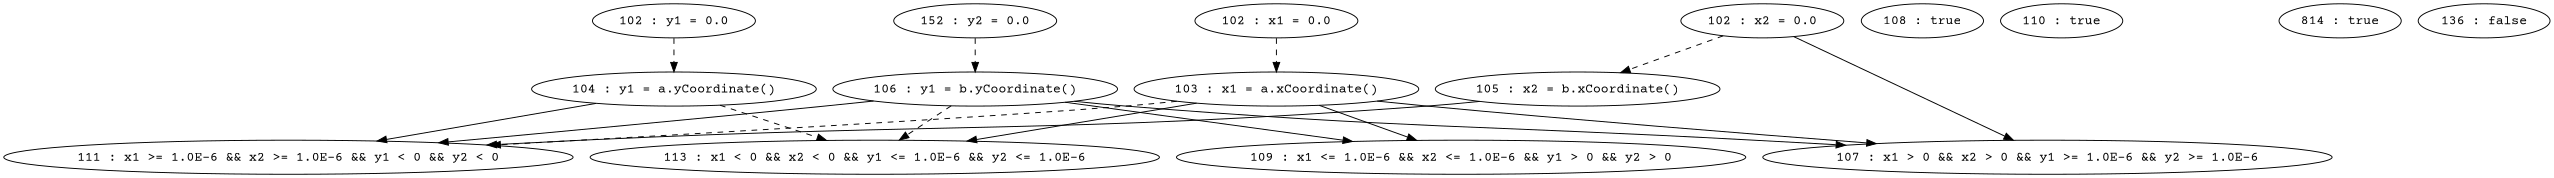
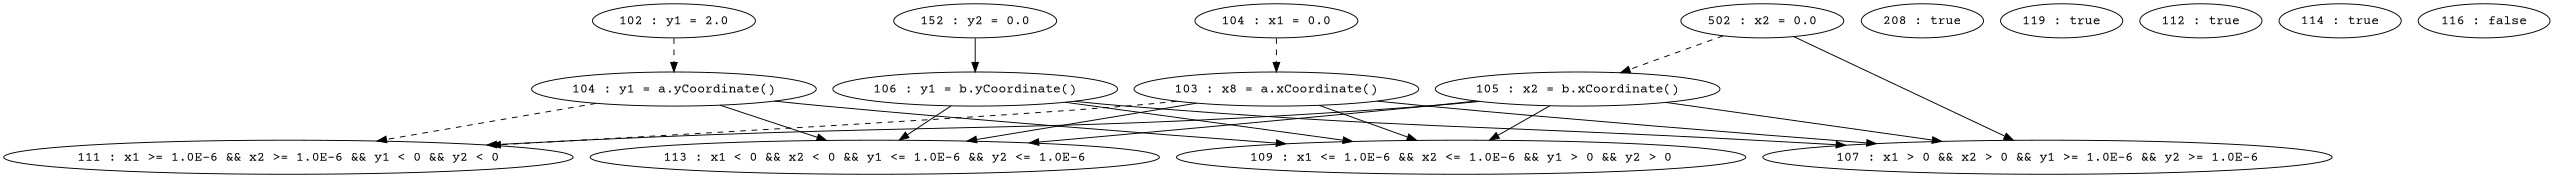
(674, 21) -> (674, 21)
(1276, 21) -> (1276, 21)
(1762, 21) -> (1762, 21)
(1922, 21) -> (1922, 21)
(2062, 21) -> (2062, 21)
none -> (2201, 21)
(2340, 21) -> (2340, 21)
(2484, 21) -> (2484, 21)
(975, 50) -> (975, 50)
(1276, 89) -> (1276, 89)
(940, 113) -> (929, 120)
none -> (912, 114)
(491, 121) -> (491, 121)
(769, 121) -> (769, 121)
none -> (1523, 121)
none -> (1799, 121)
(661, 122) -> none
none -> (1203, 127)
